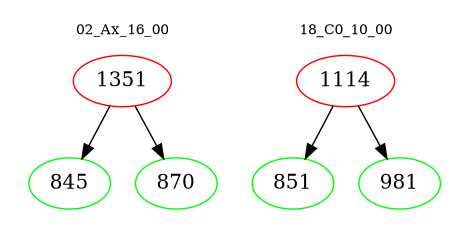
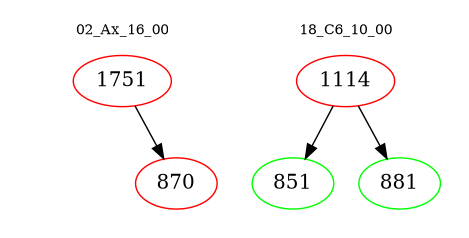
(346, 31) -> (346, 31)
(122, 81) -> (122, 81)
(70, 183) -> none
(176, 183) -> (176, 183)
(400, 183) -> (400, 183)
